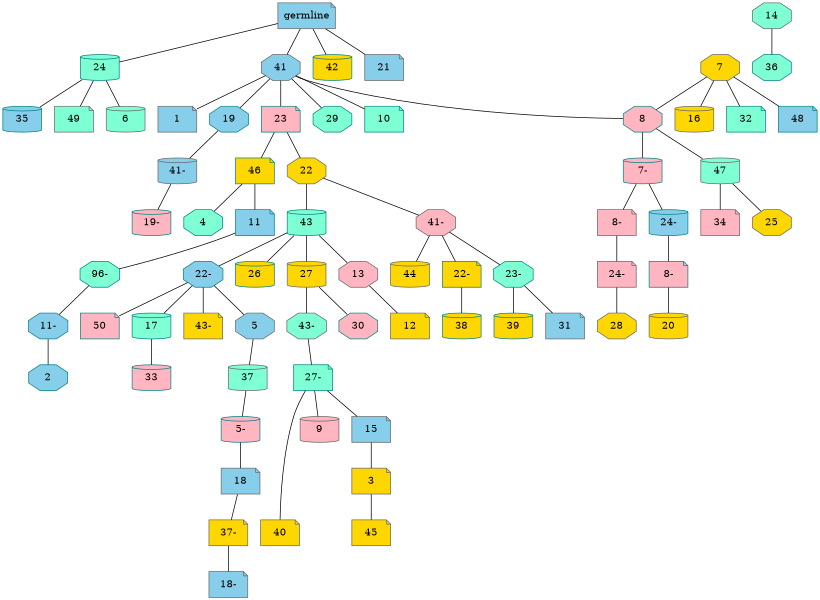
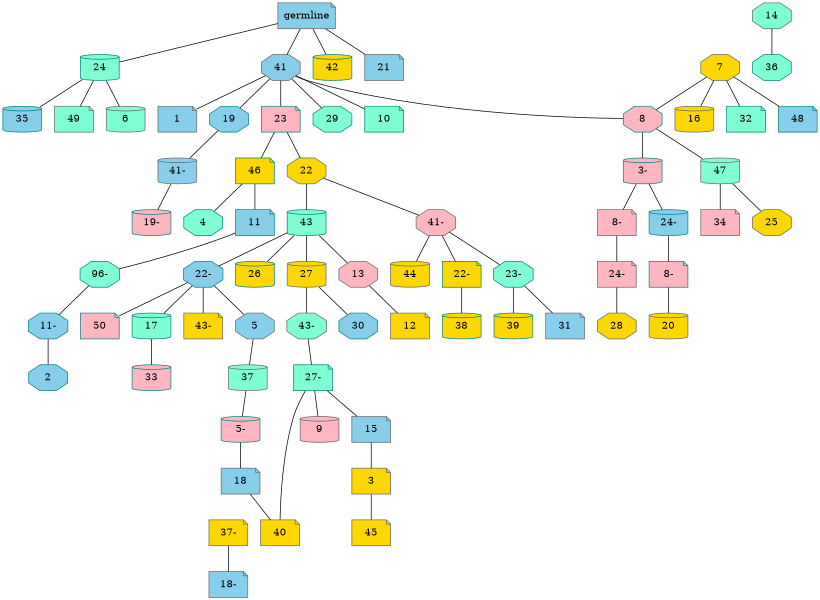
(643, 171) -> (643, 171)
(358, 326) -> (358, 326)
(234, 507) -> (260, 507)
